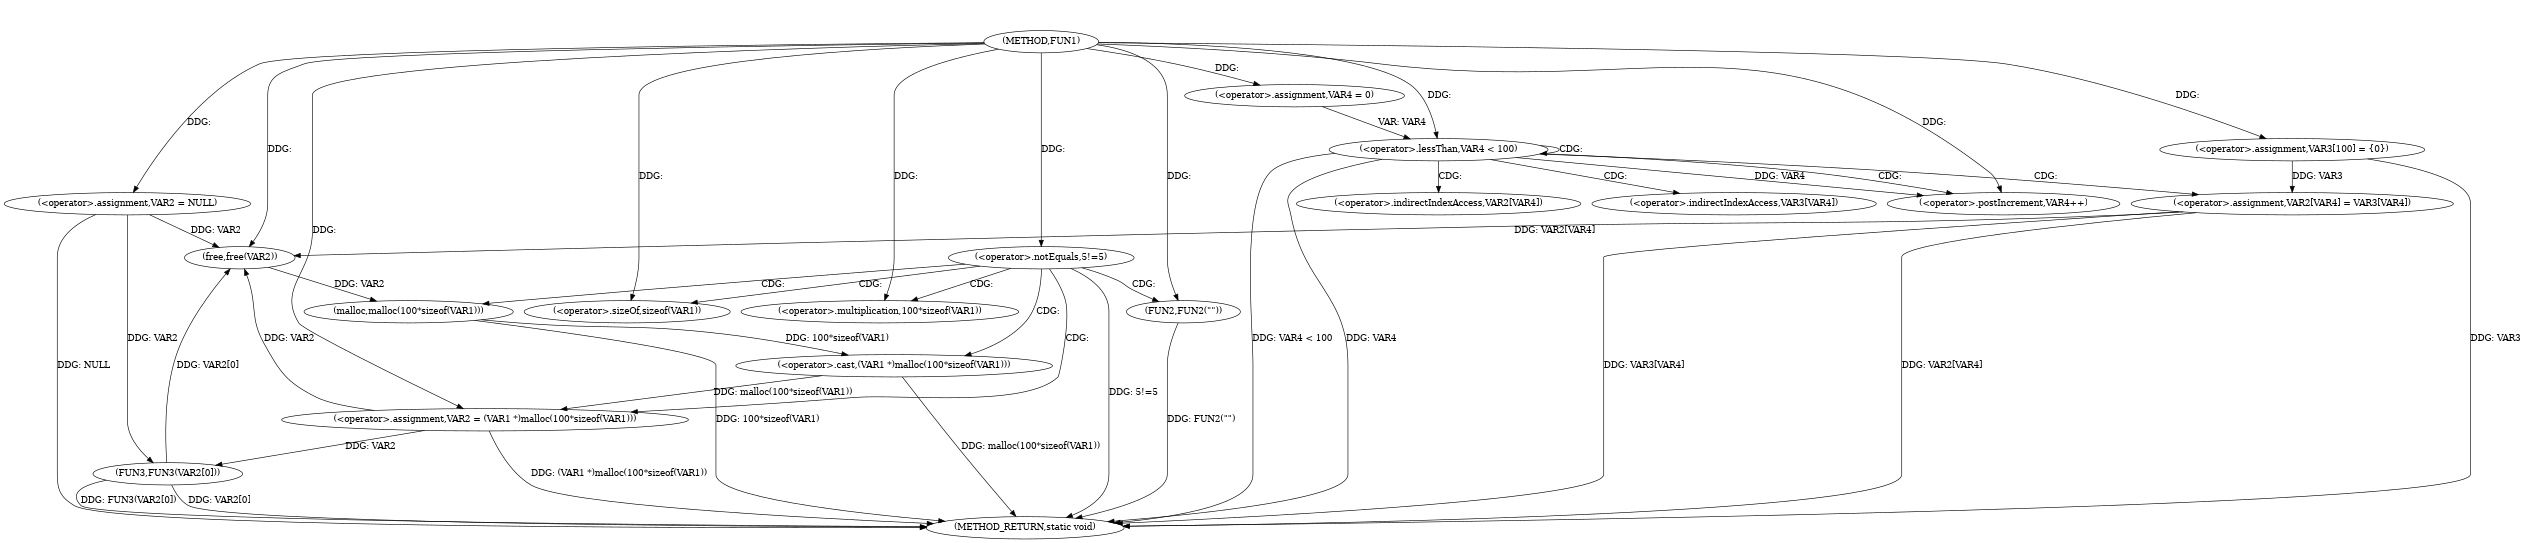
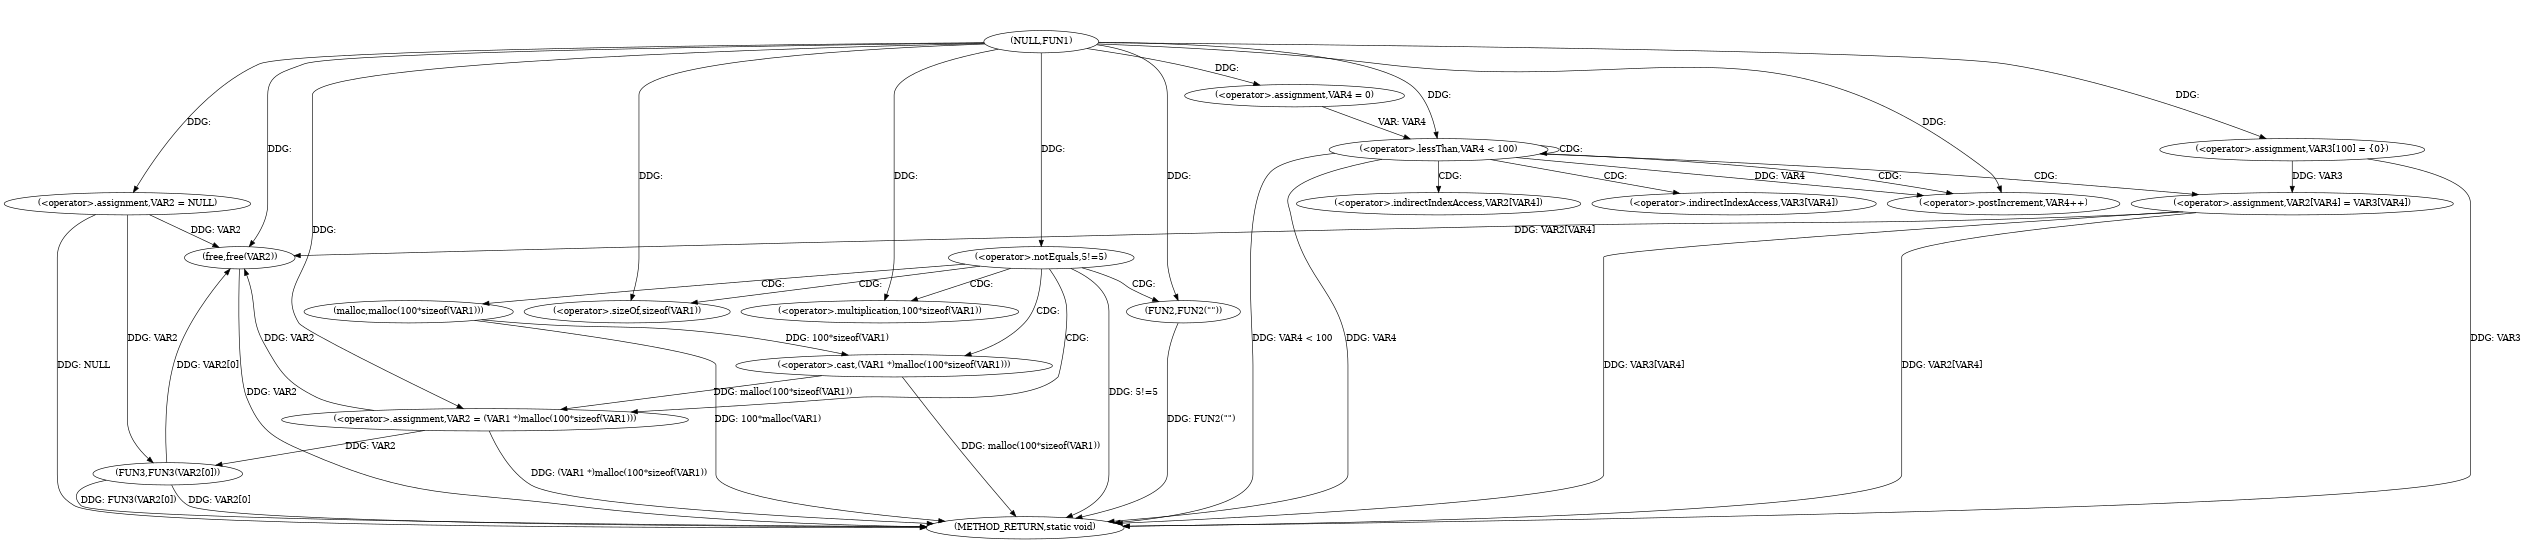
(1041, 42) -> (1041, 42)
(319, 283) -> (504, 498)
(768, 420) -> (768, 420)
